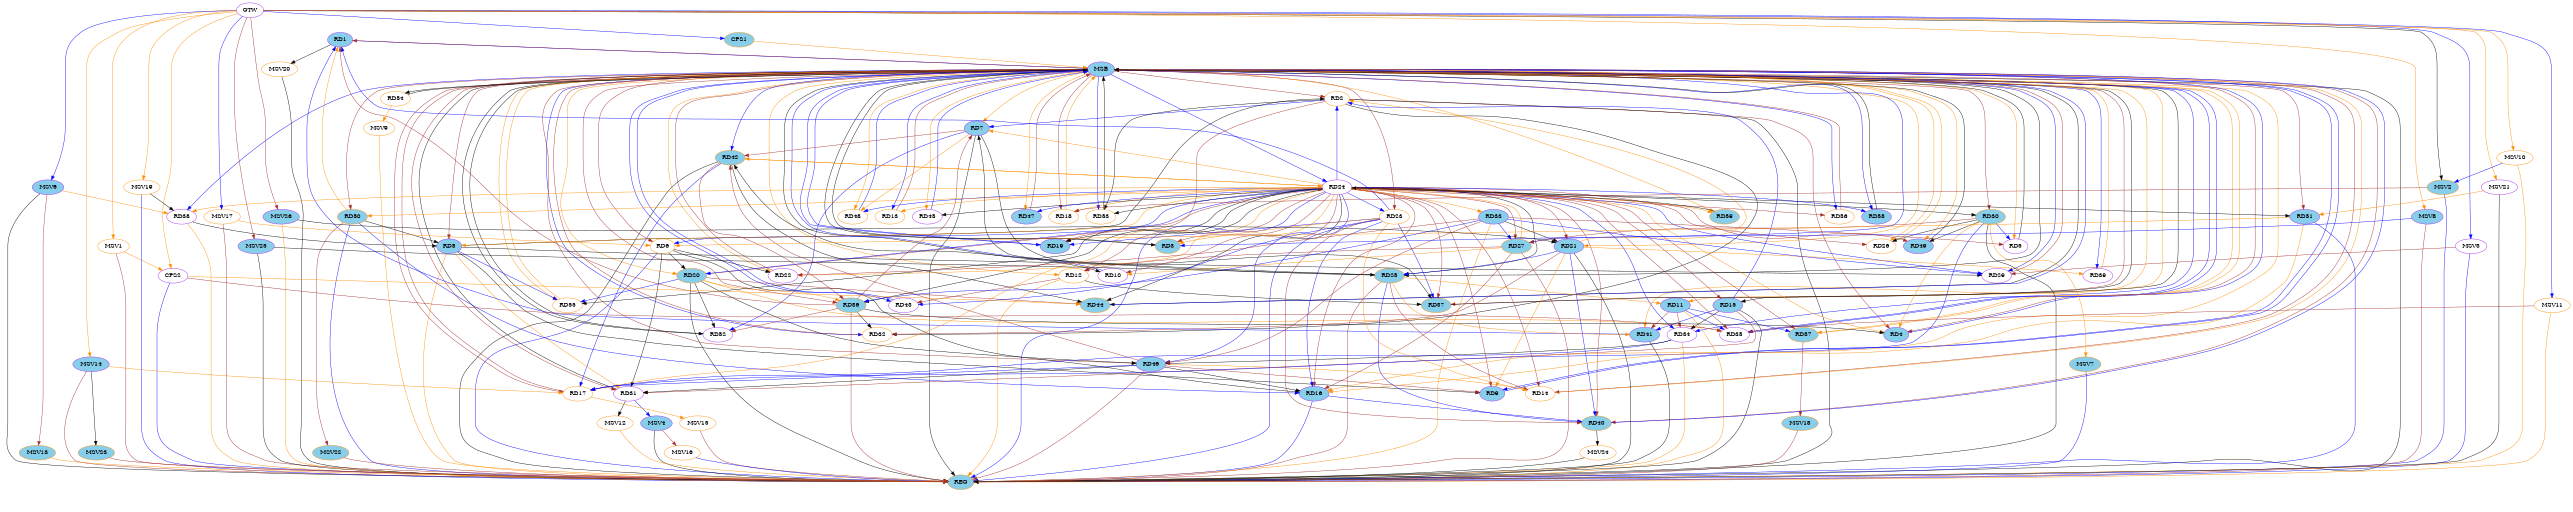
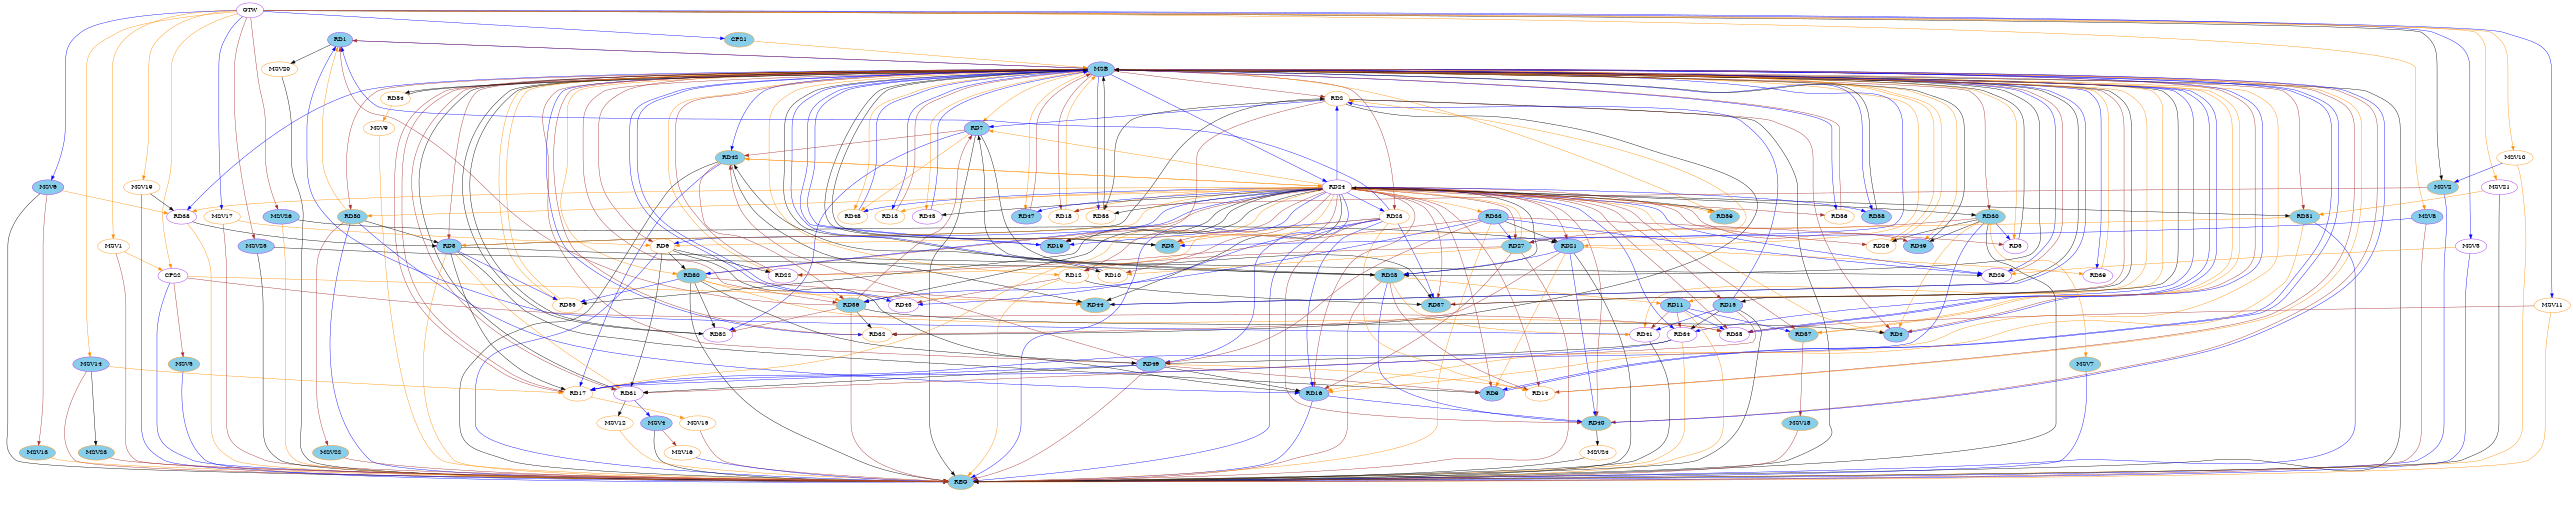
(2305, 217) -> (2305, 217)
(2235, 259) -> (2235, 259)
(692, 276) -> (692, 276)
(1113, 276) -> (1113, 276)
(1645, 335) -> (1645, 335)
none -> (486, 338)
none -> (184, 364)
